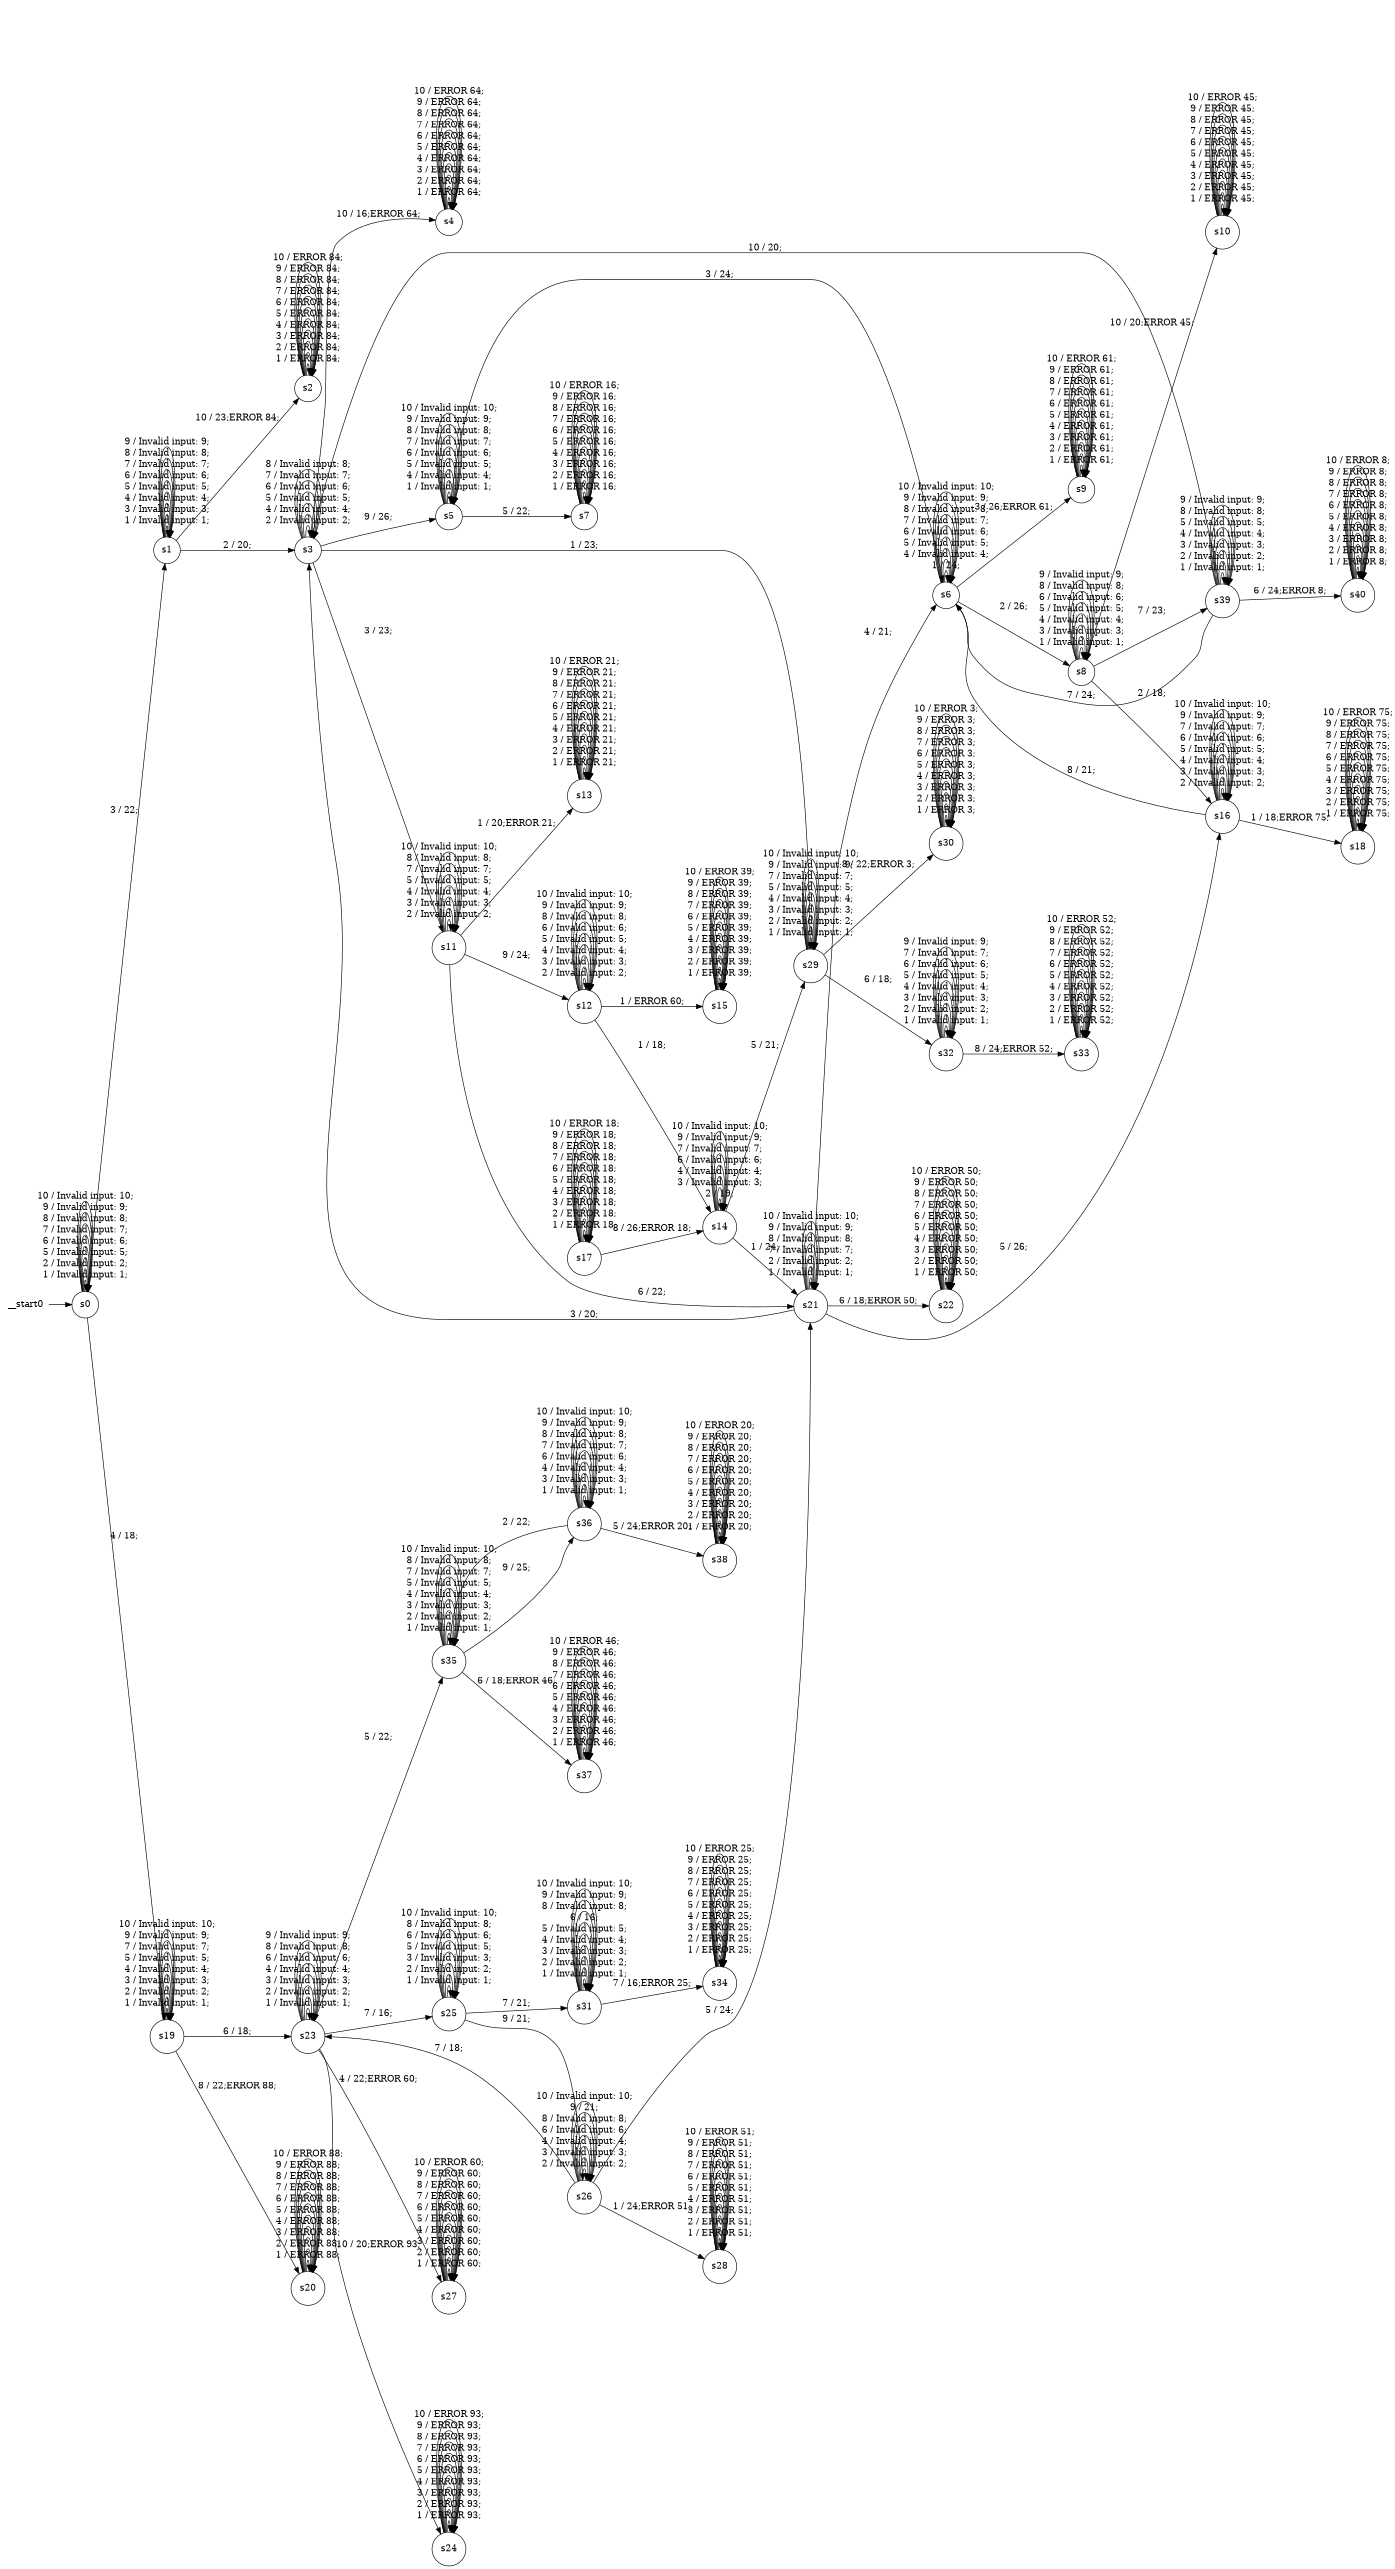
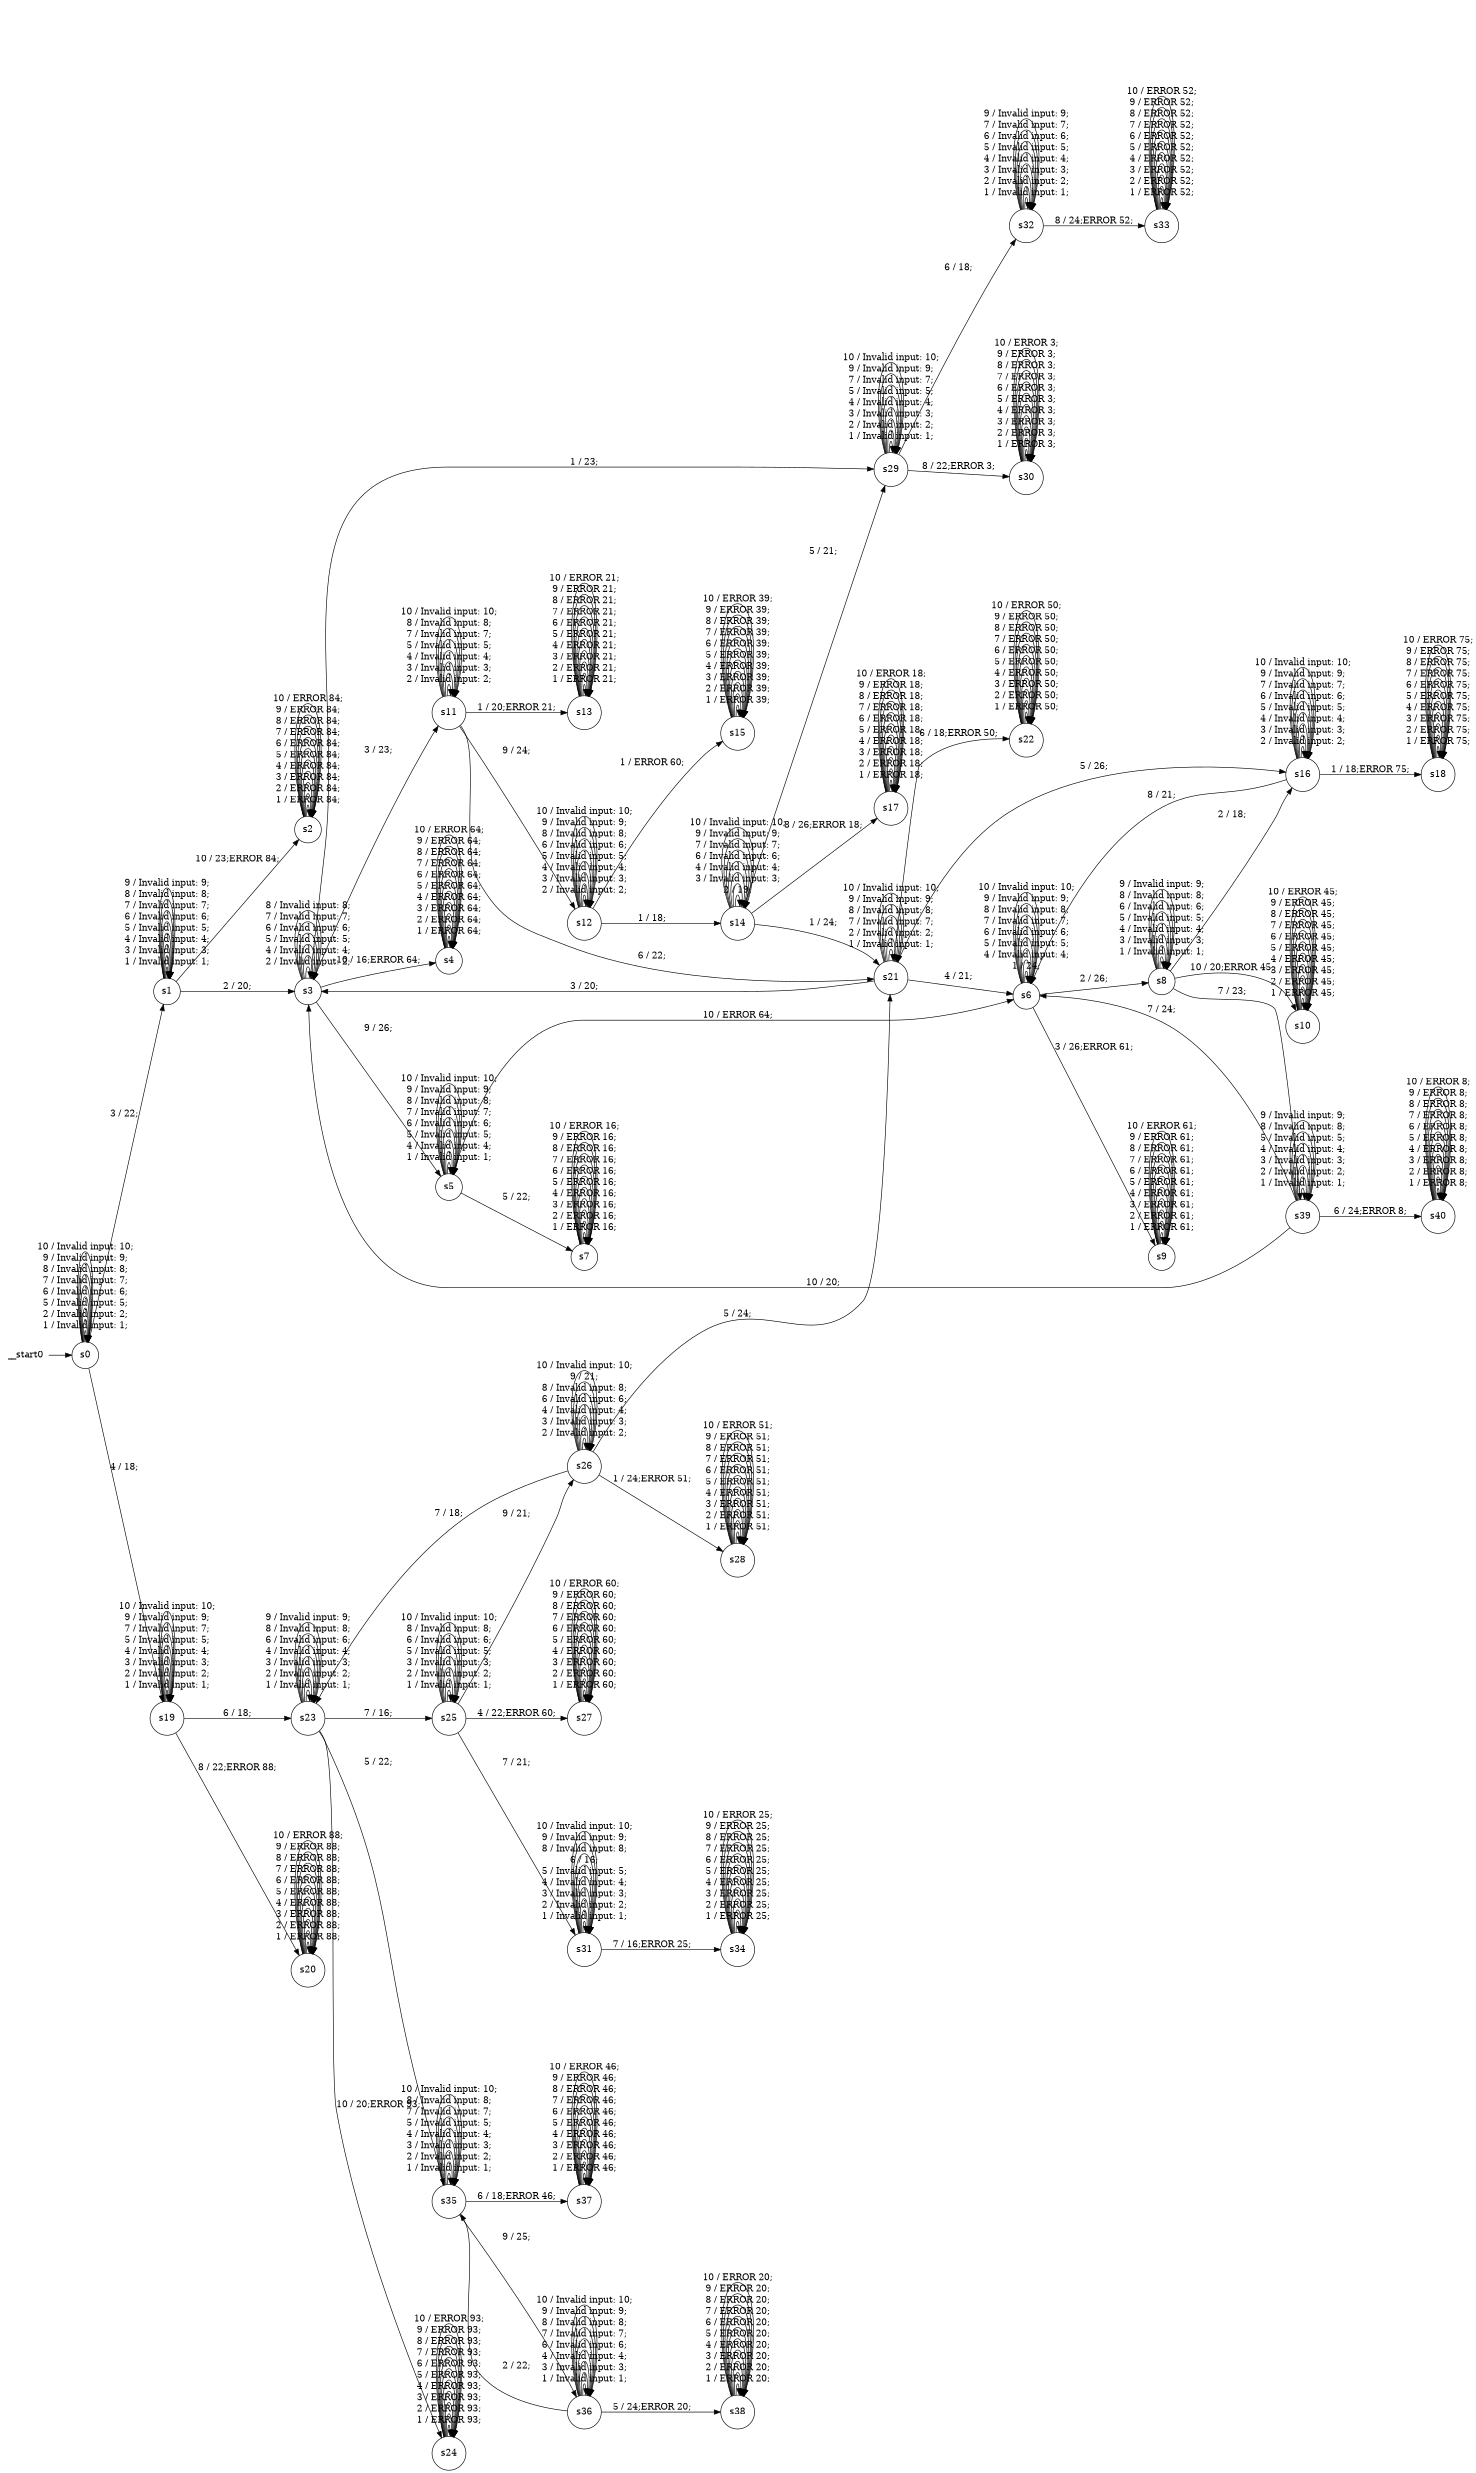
(720, 275) -> (738, 1015)
(649, 1243) -> (812, 868)
(382, 2161) -> (513, 1718)
